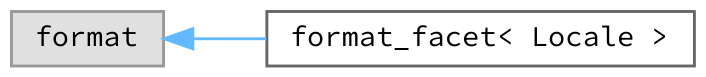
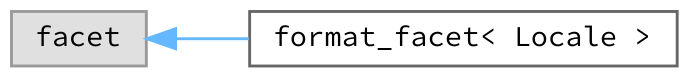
(88, 39) -> (79, 39)
